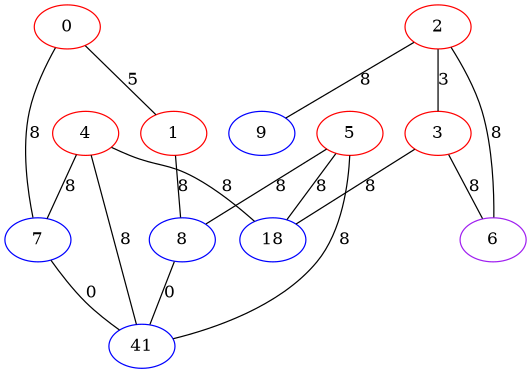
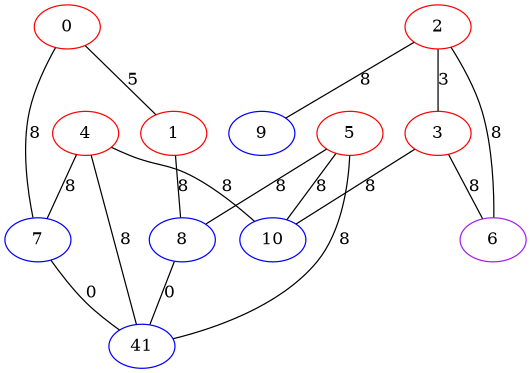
(273, 240) -> (273, 240)
